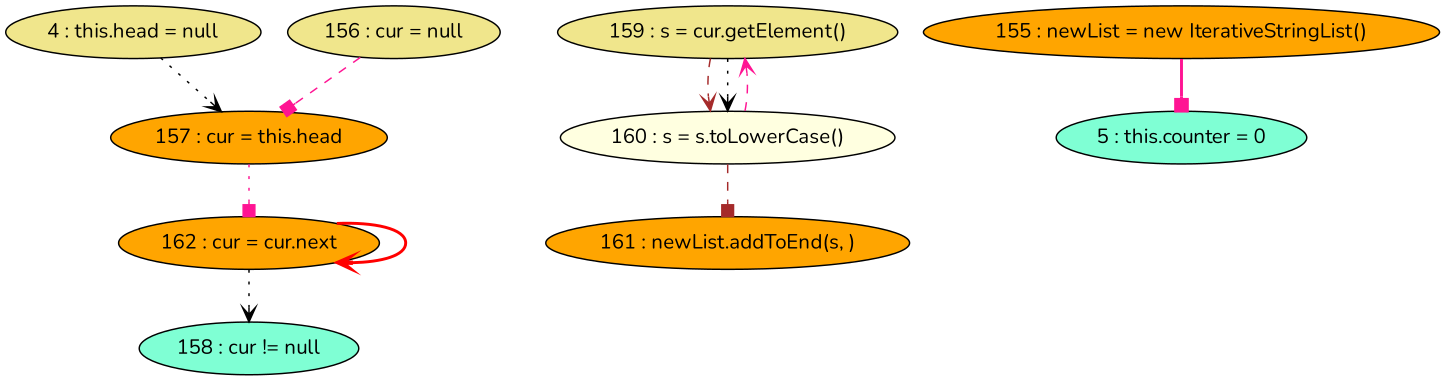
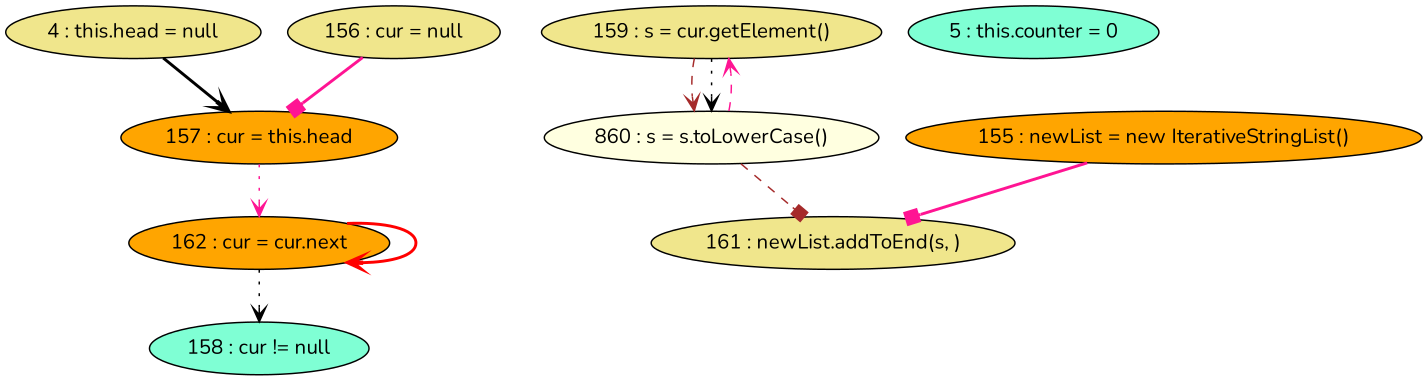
(1181, 78) -> (1004, 189)
(185, 80) -> (190, 80)
(328, 80) -> (333, 80)
(728, 138) -> (712, 138)
(249, 183) -> (259, 183)
(728, 243) -> (833, 243)
